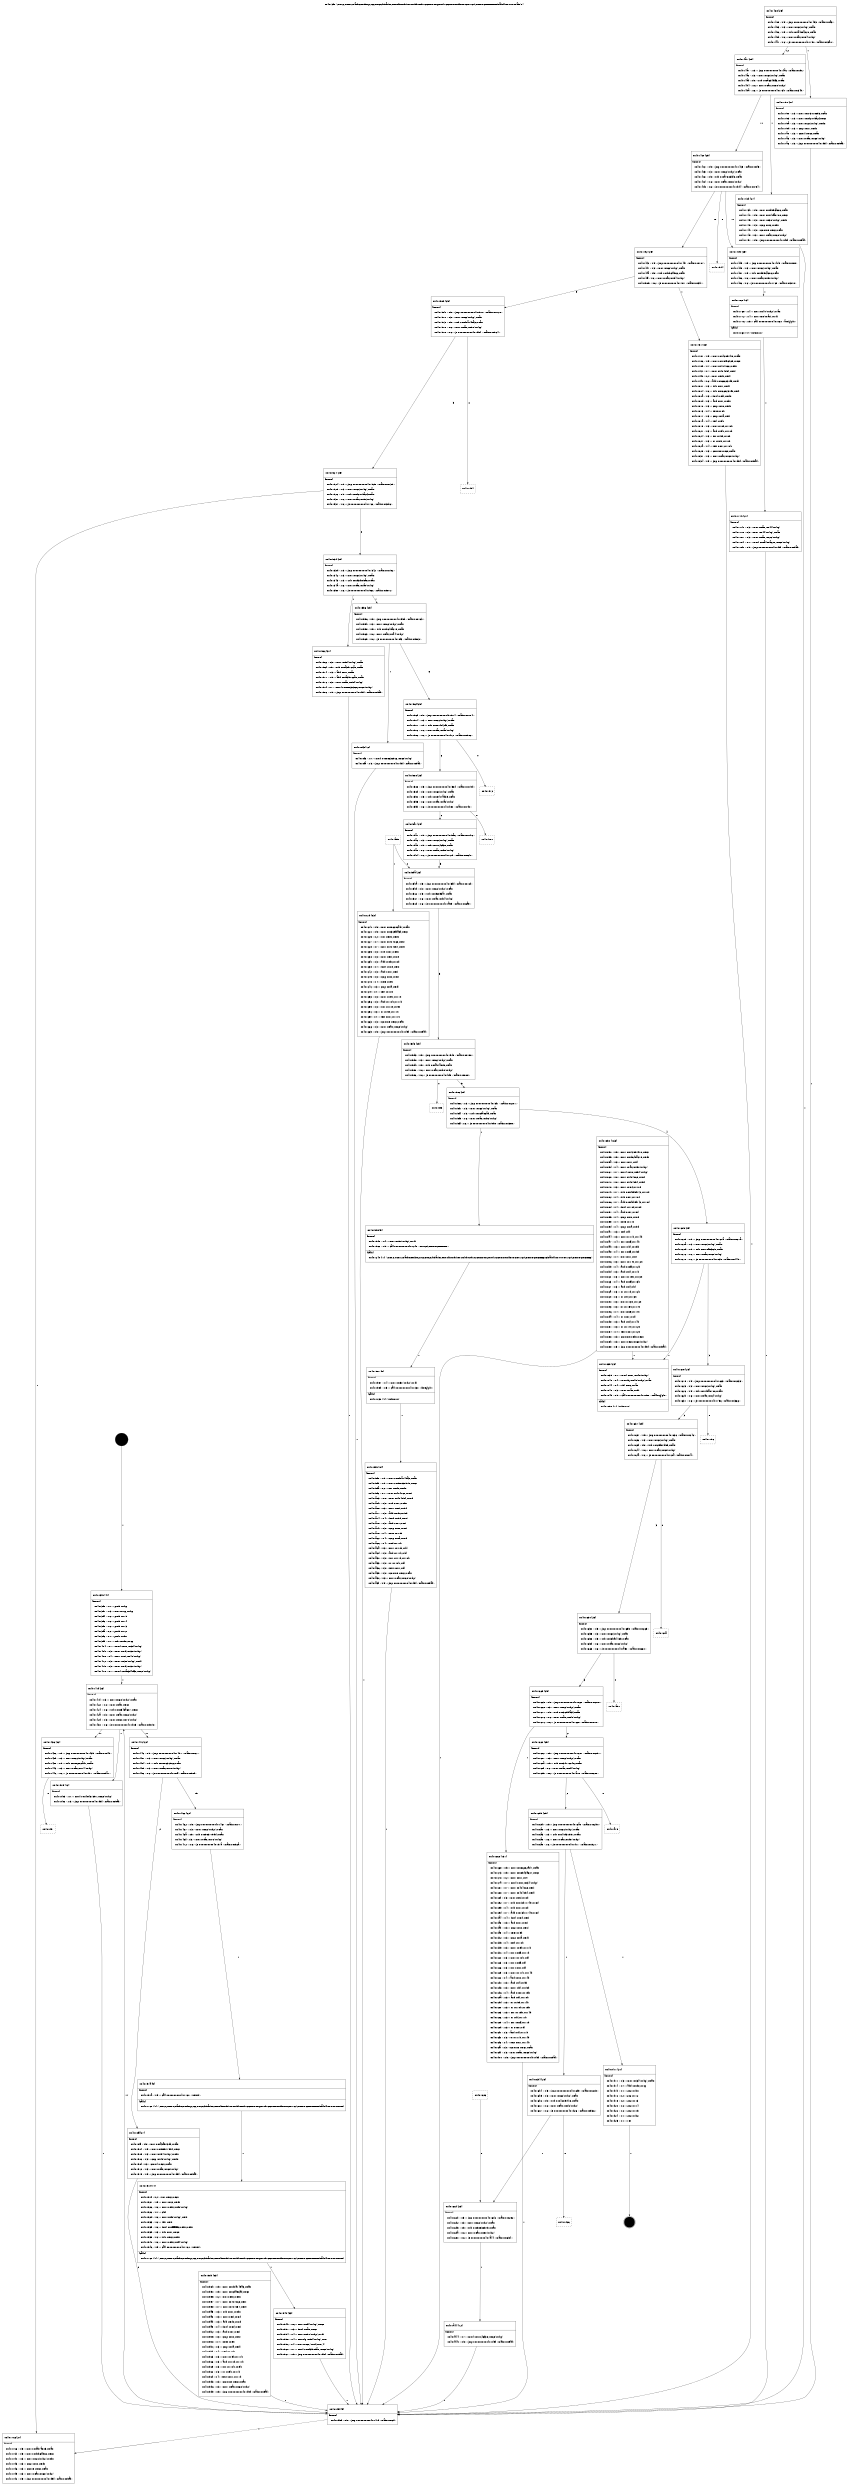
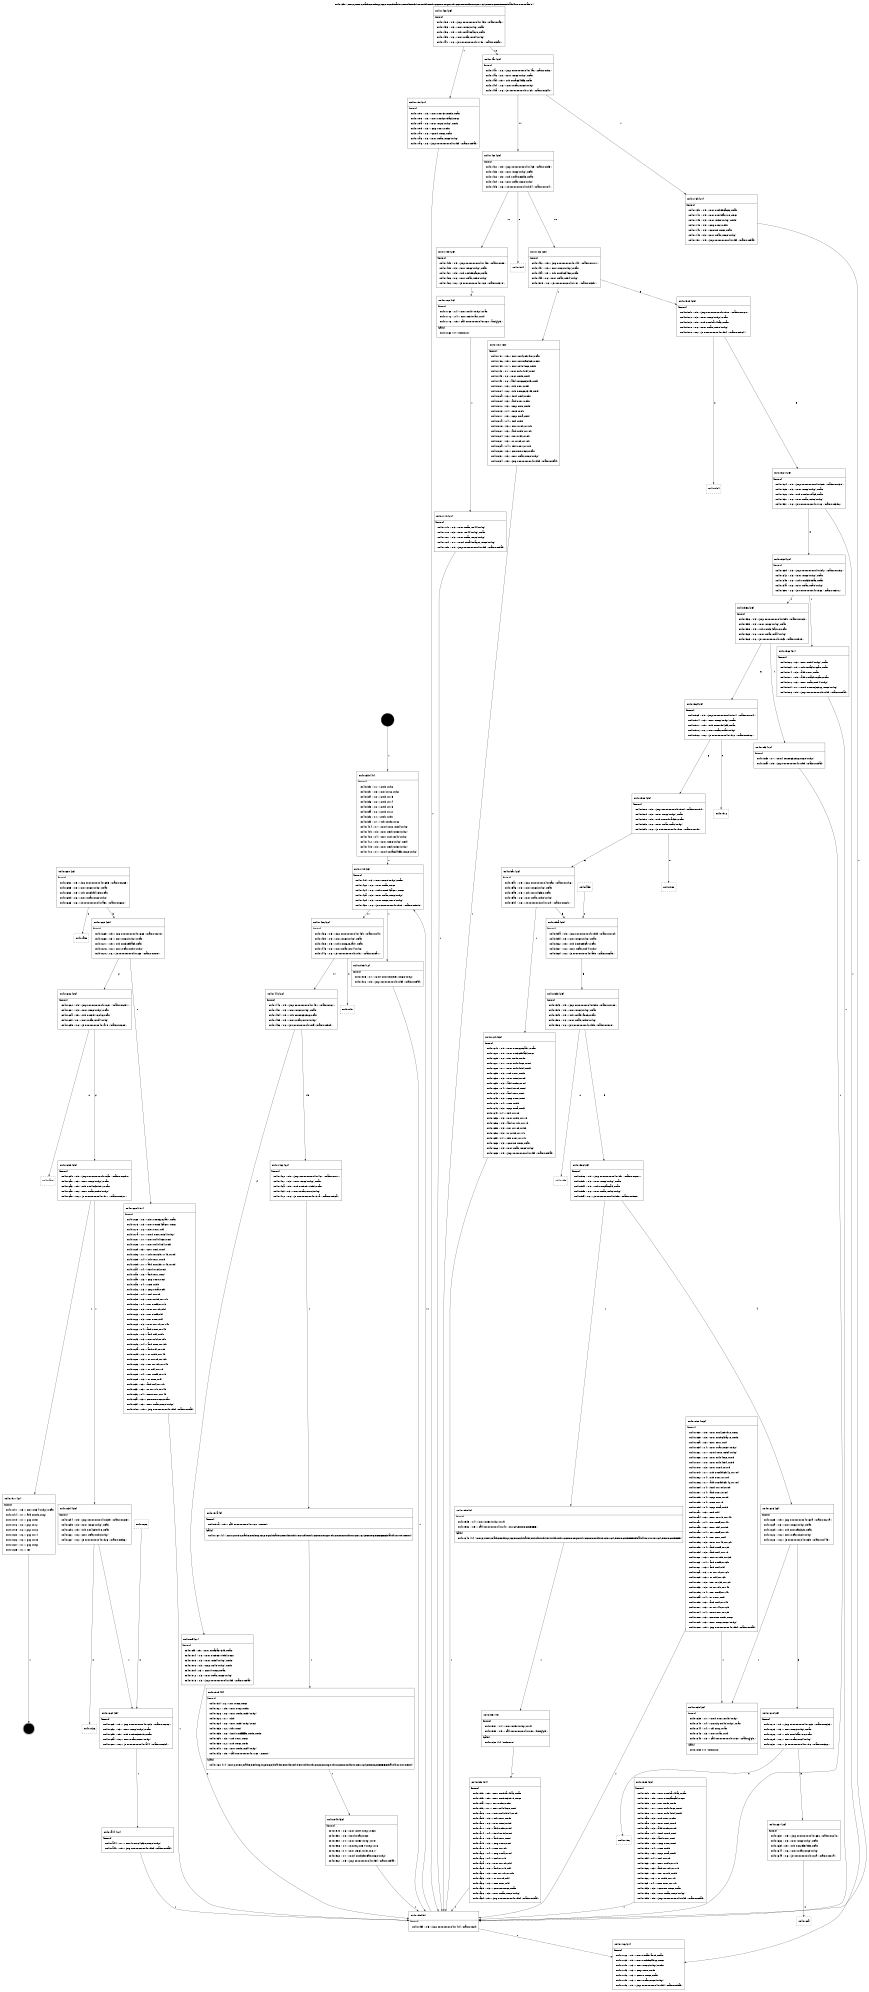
(393, 877) -> (531, 969)
(638, 1536) -> none
(144, 1733) -> (325, 973)
